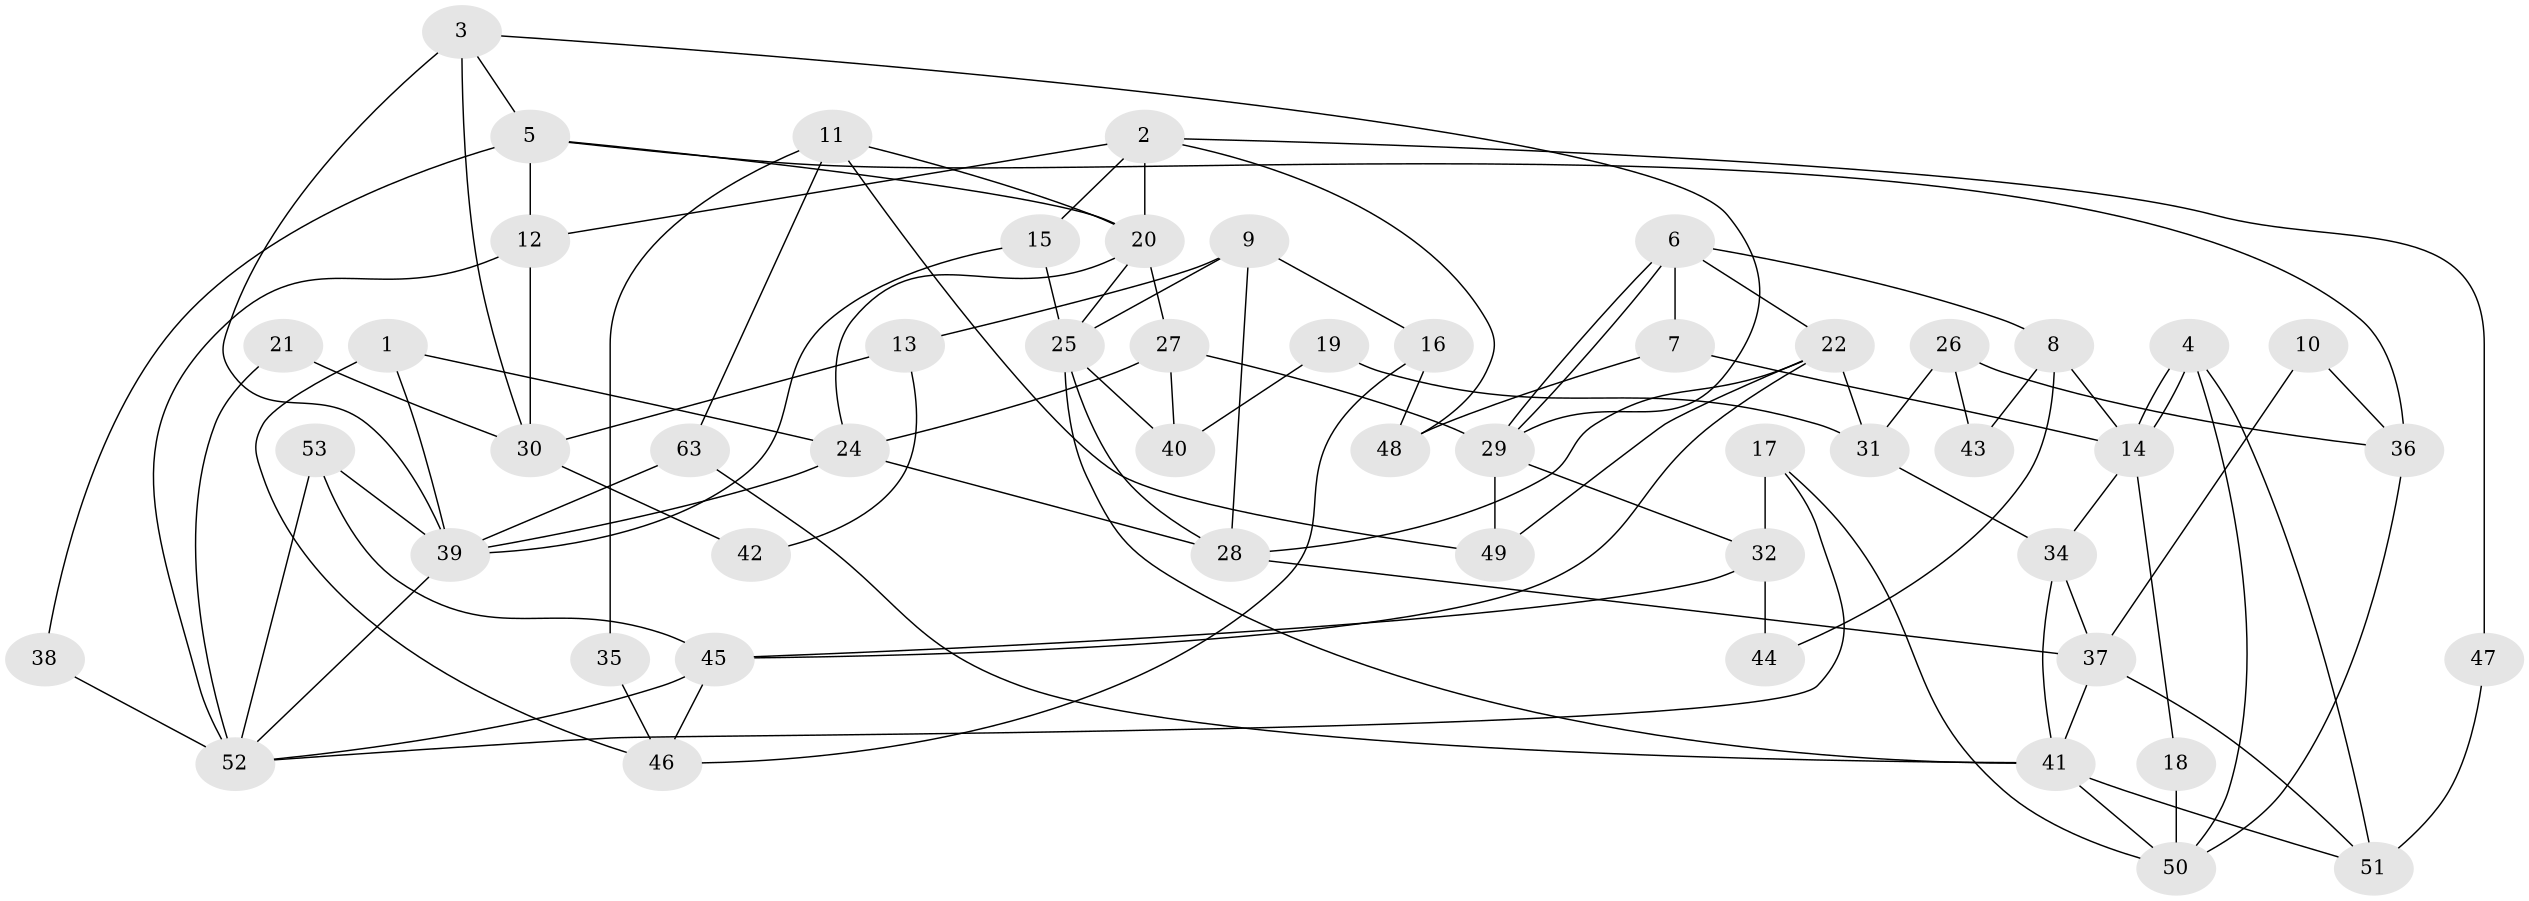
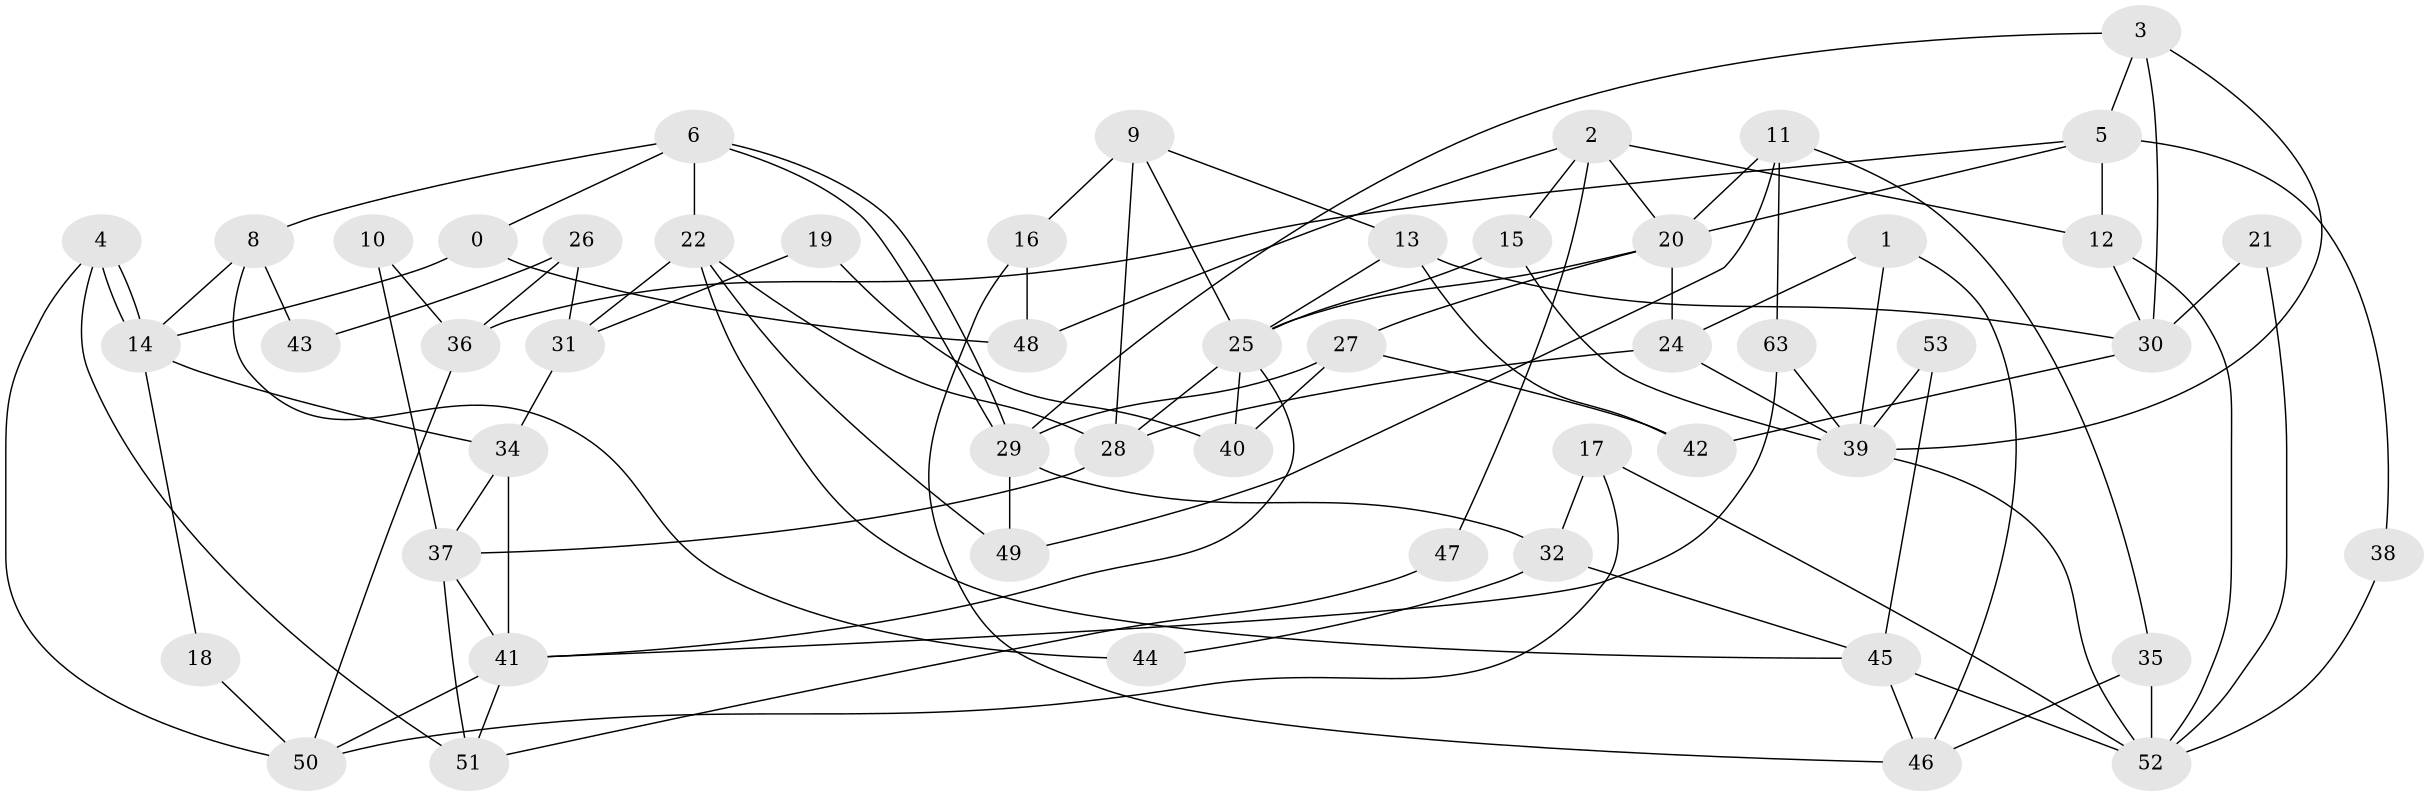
none -> (1325, 293)
(1675, 346) -> (478, 241)
(1014, 406) -> (1512, 387)
(275, 607) -> (2152, 712)
